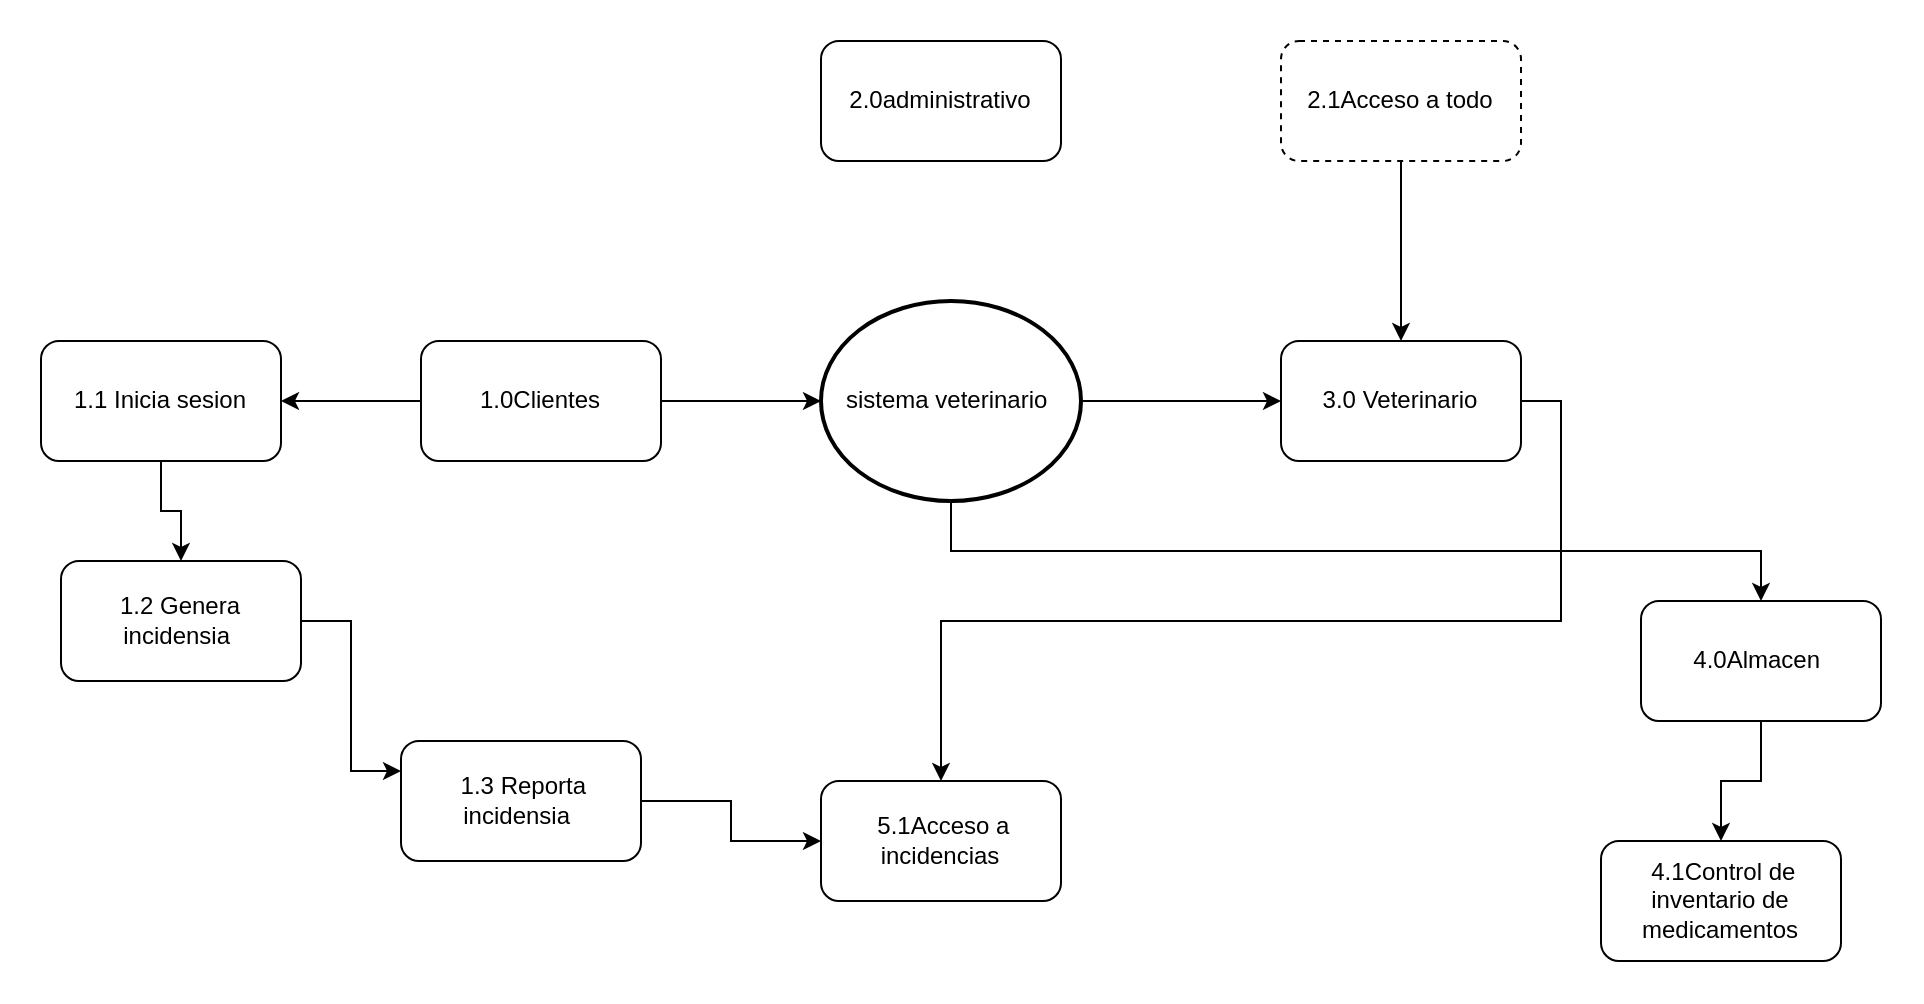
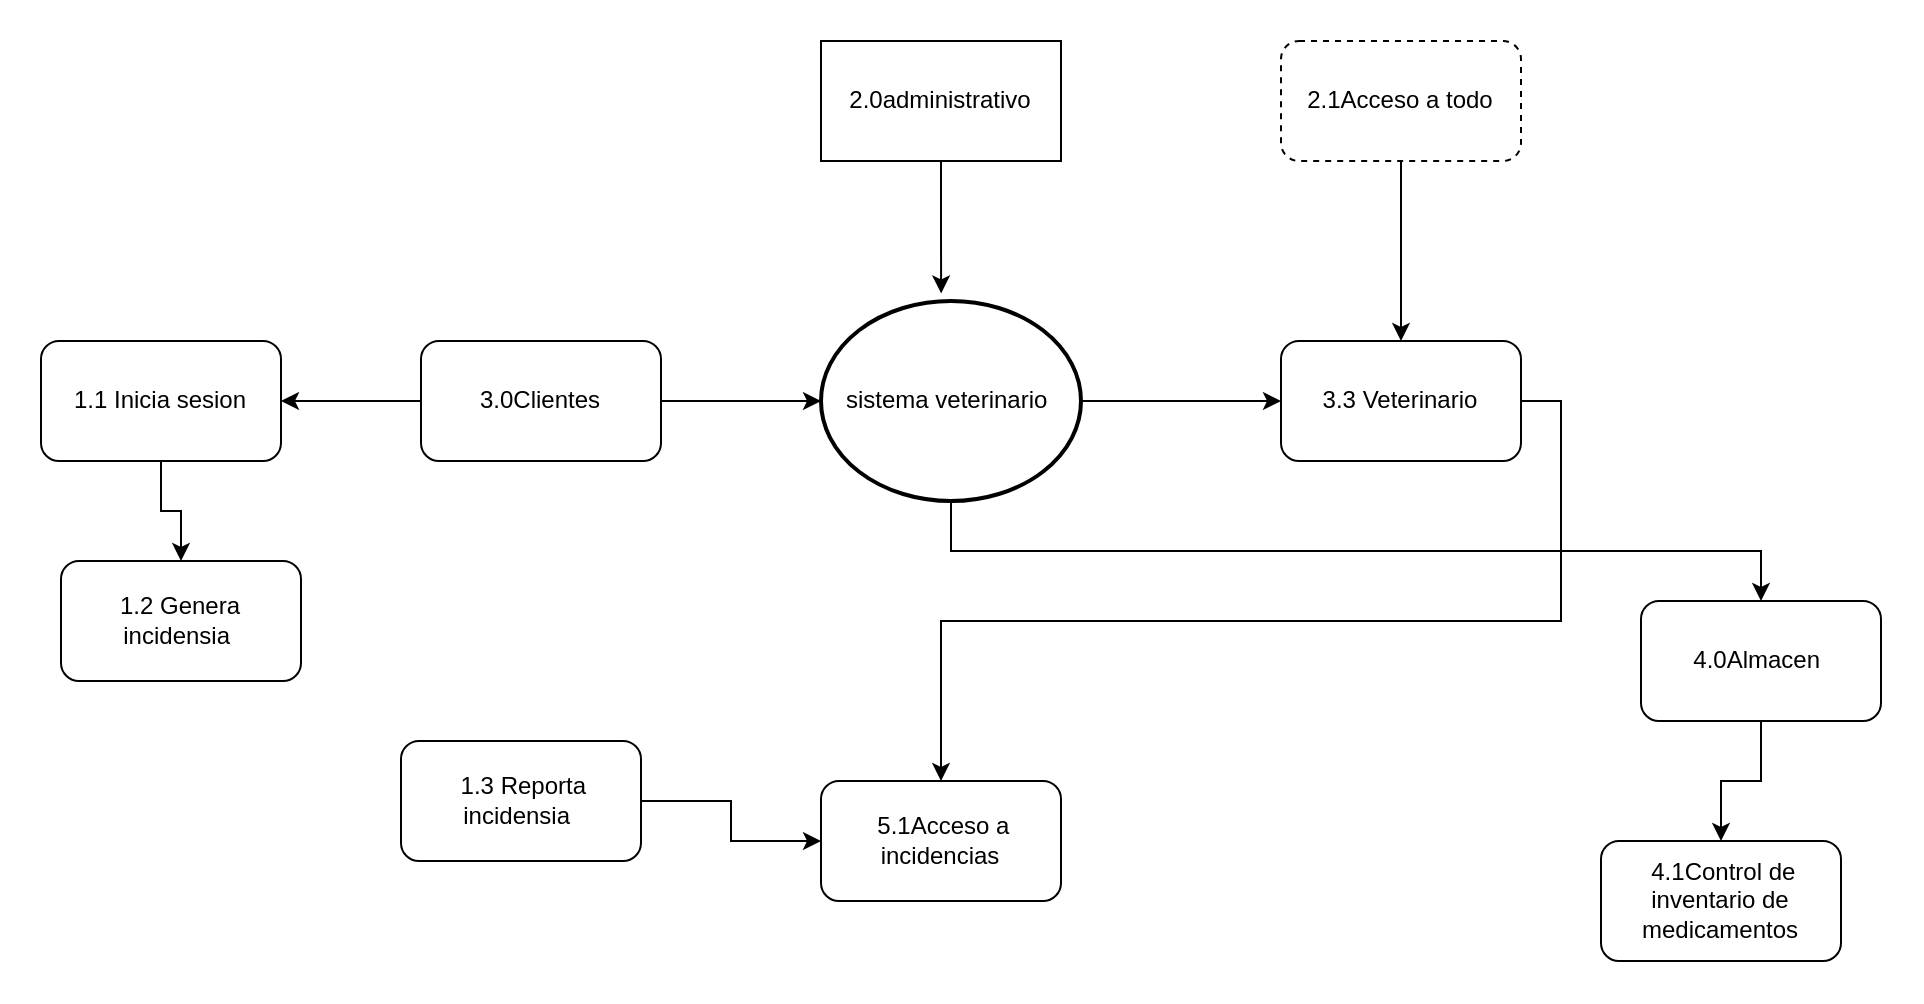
(941, 101) -> (941, 101)
none -> (941, 220)
(541, 401) -> (541, 401)
(1401, 401) -> (1401, 401)
(351, 689) -> none
